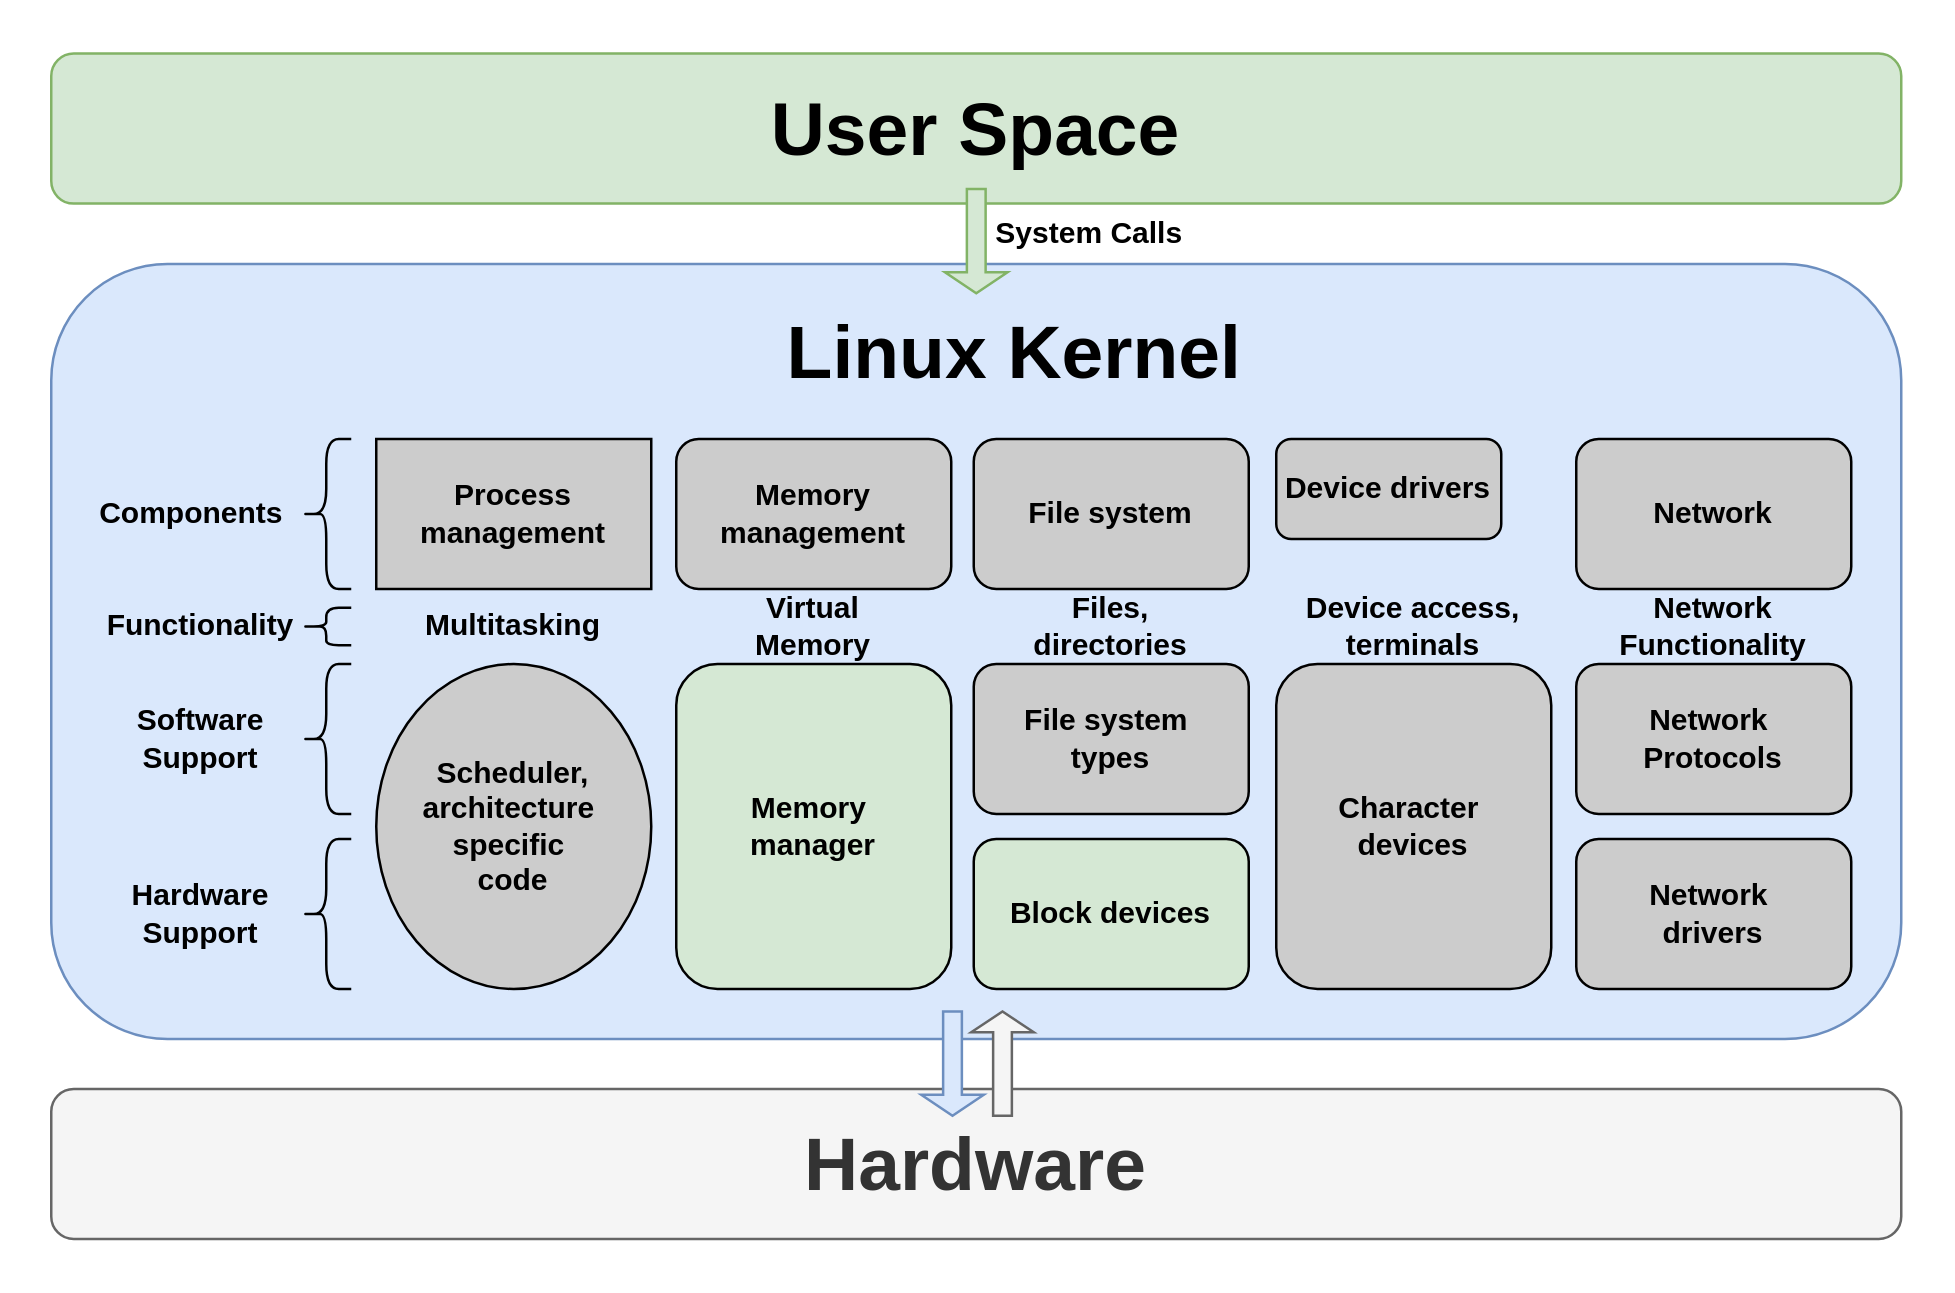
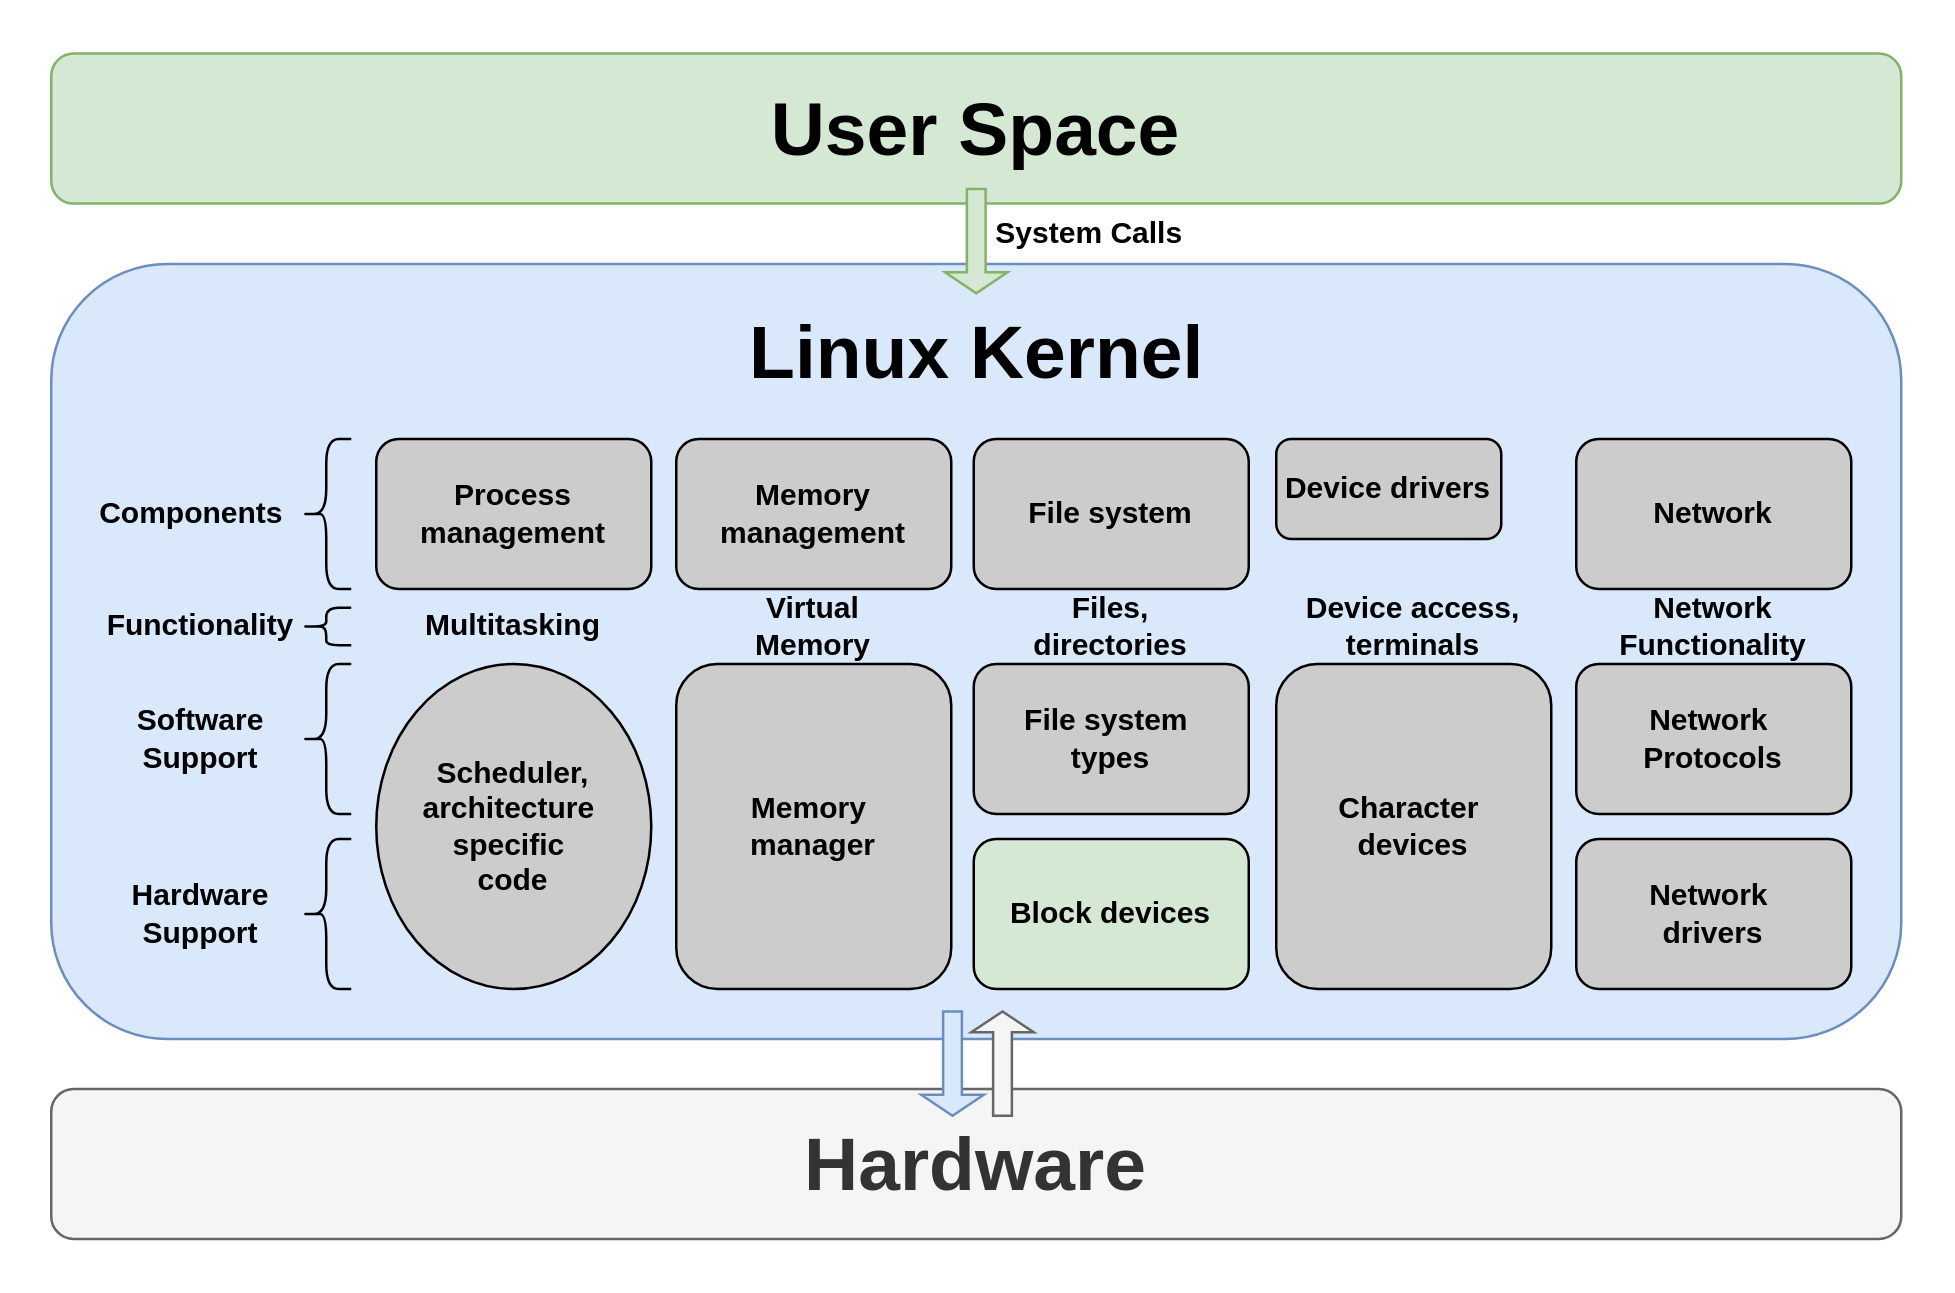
(1014, 351) -> (976, 351)
(514, 514) -> (514, 514)
(814, 826) -> (814, 826)
